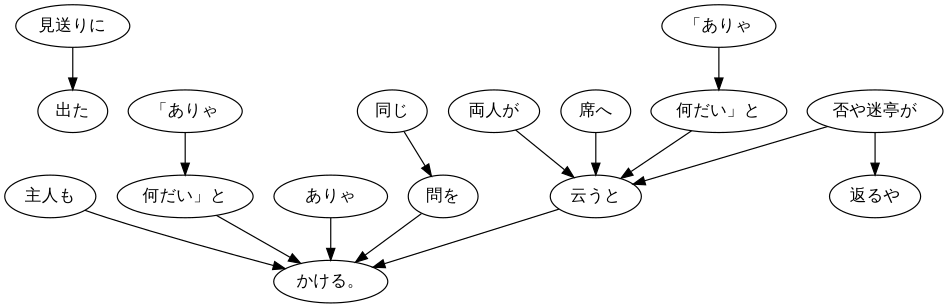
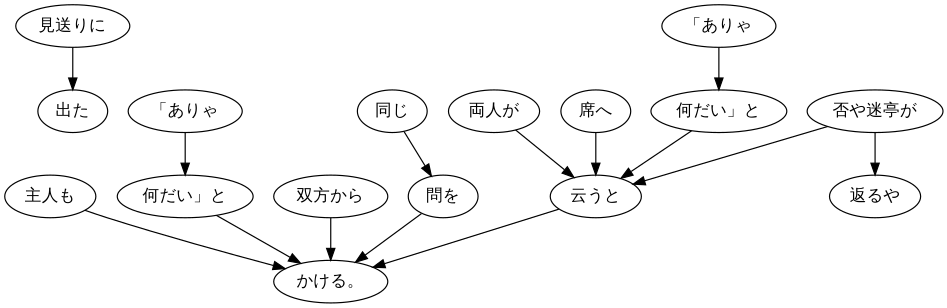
(331, 196) -> (331, 196)
